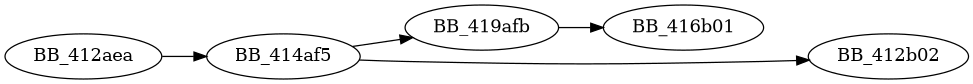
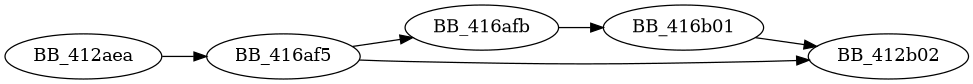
(482, 28) -> (482, 28)
none -> (780, 41)
(283, 56) -> (283, 56)
